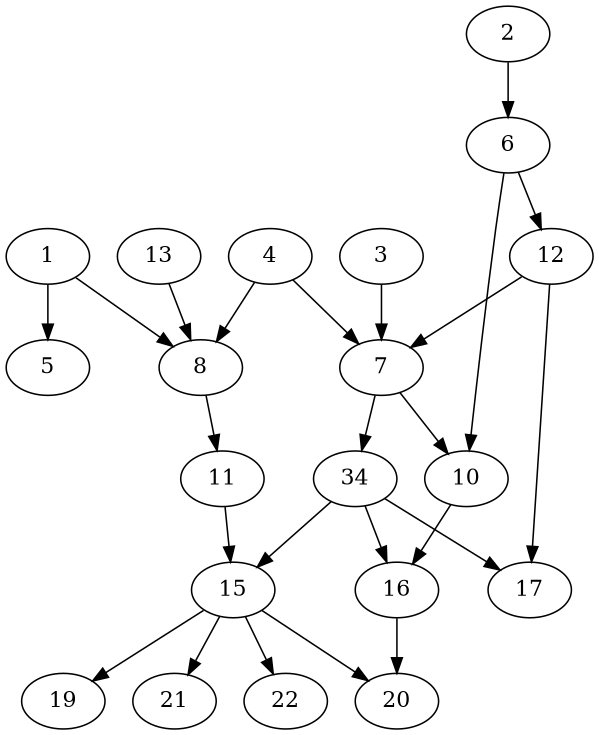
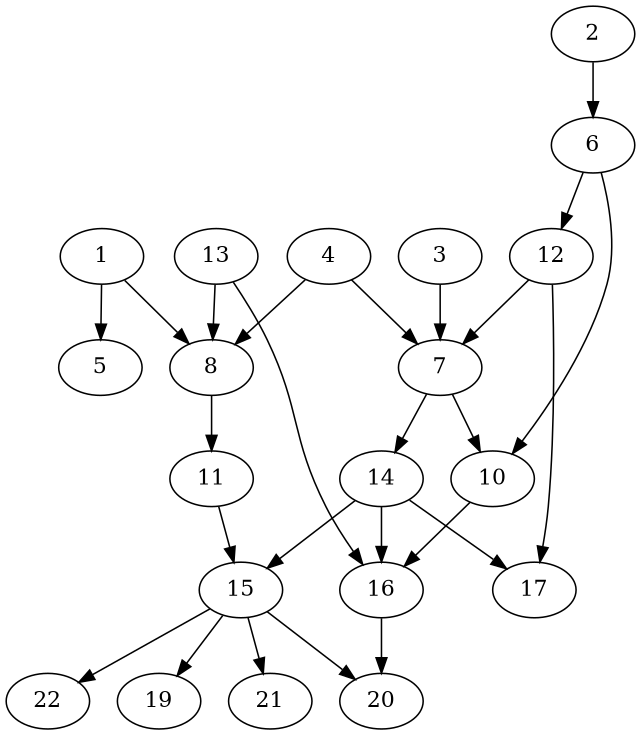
none -> (294, 417)
(355, 479) -> (381, 479)
